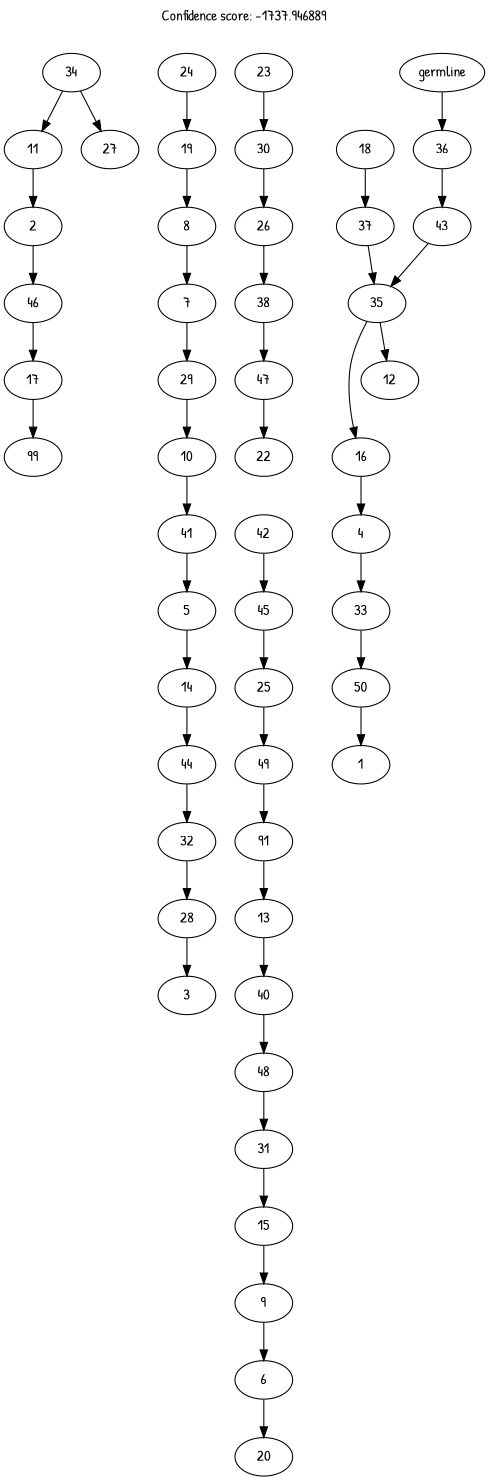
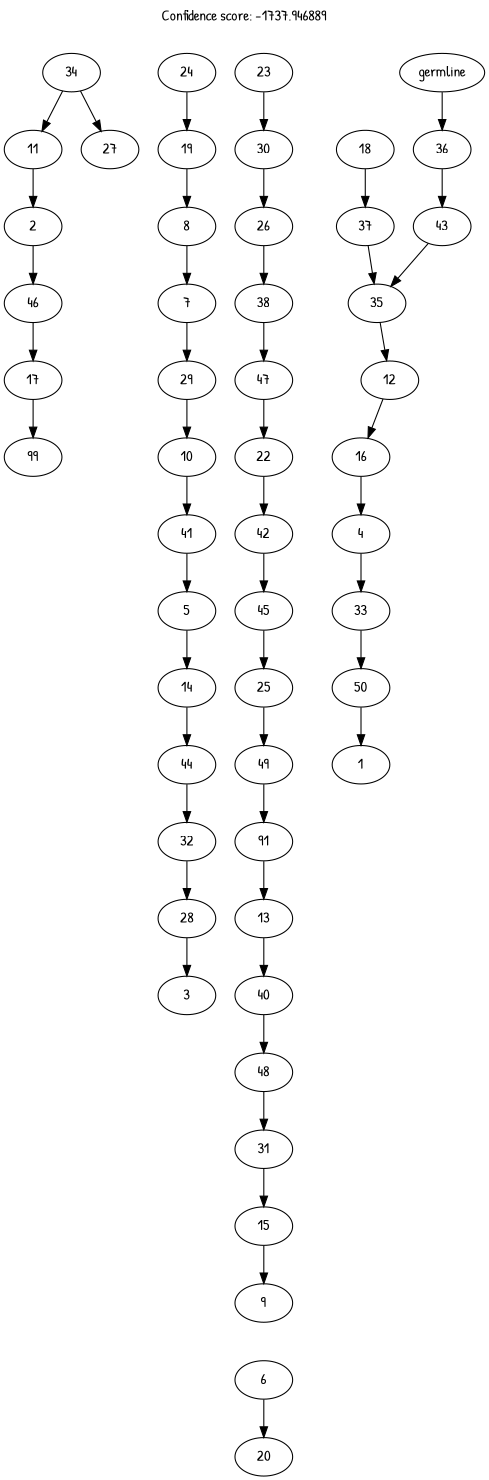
(350, 373) -> (377, 413)
none -> (264, 490)
(264, 1336) -> none
